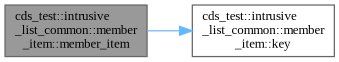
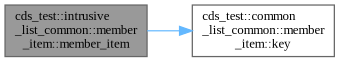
(263, 31) -> (263, 31)
